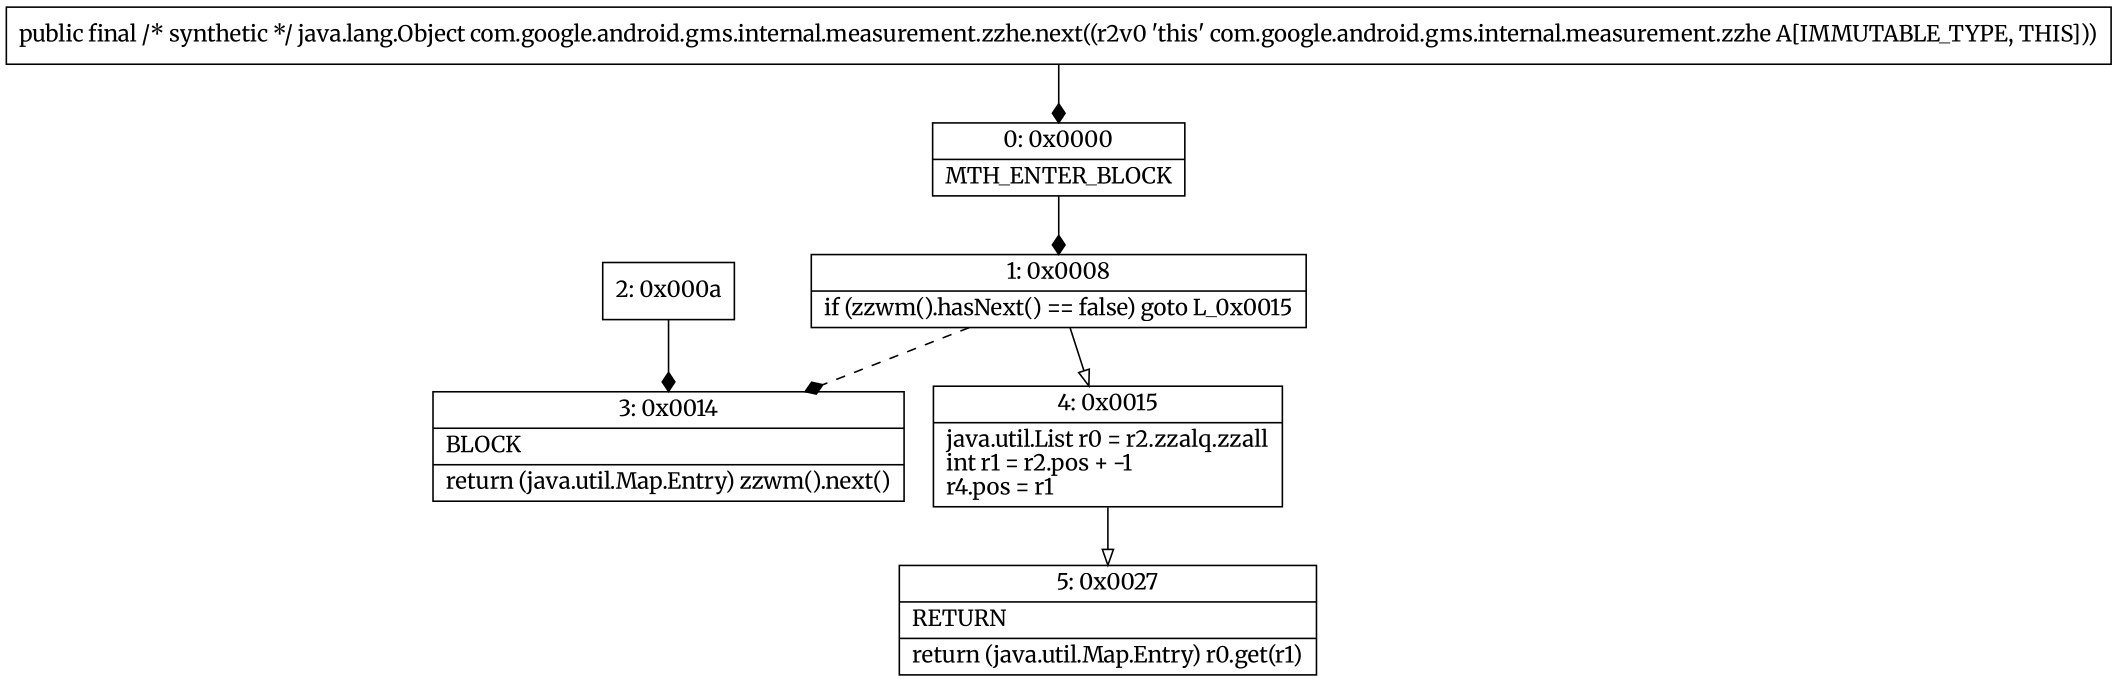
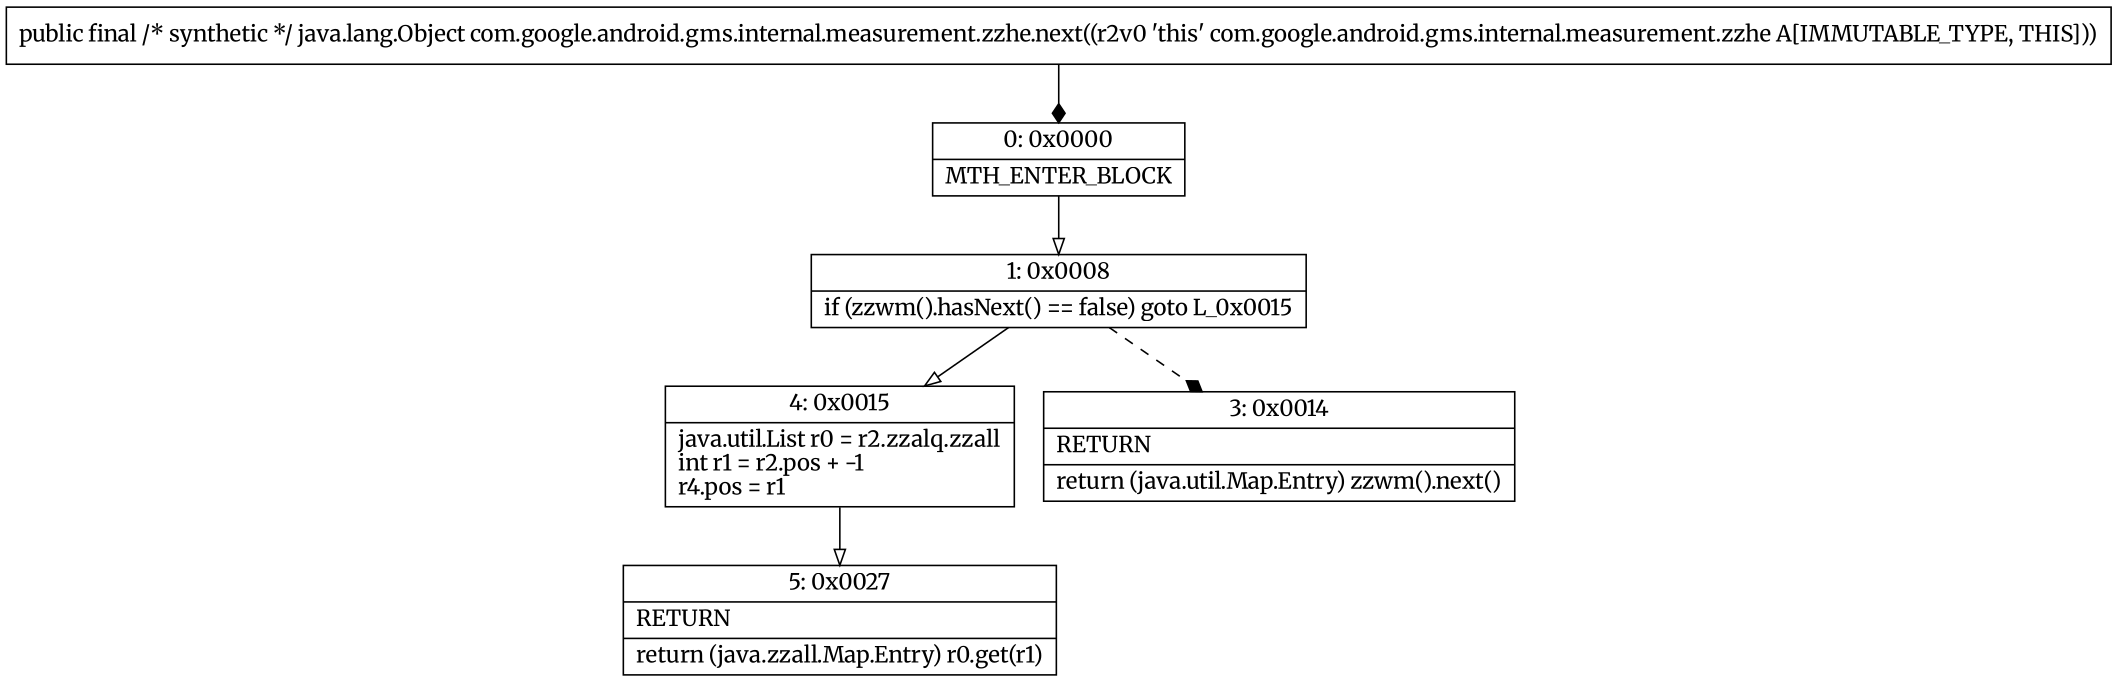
(1059, 216) -> (1059, 217)
(669, 291) -> none
(484, 446) -> (1104, 446)
(1108, 656) -> (840, 656)
